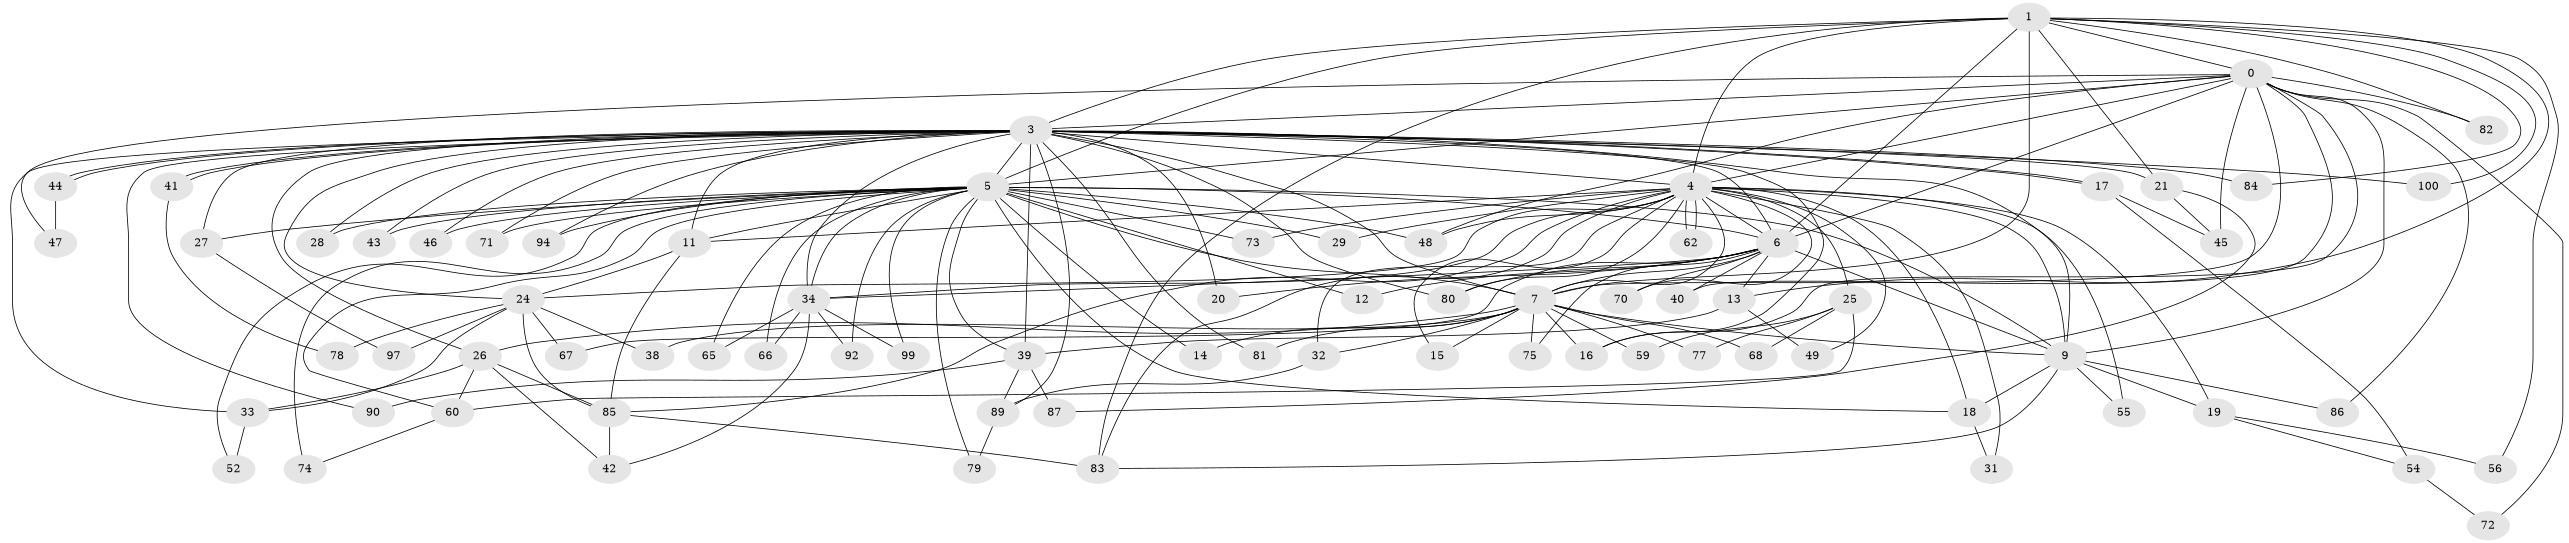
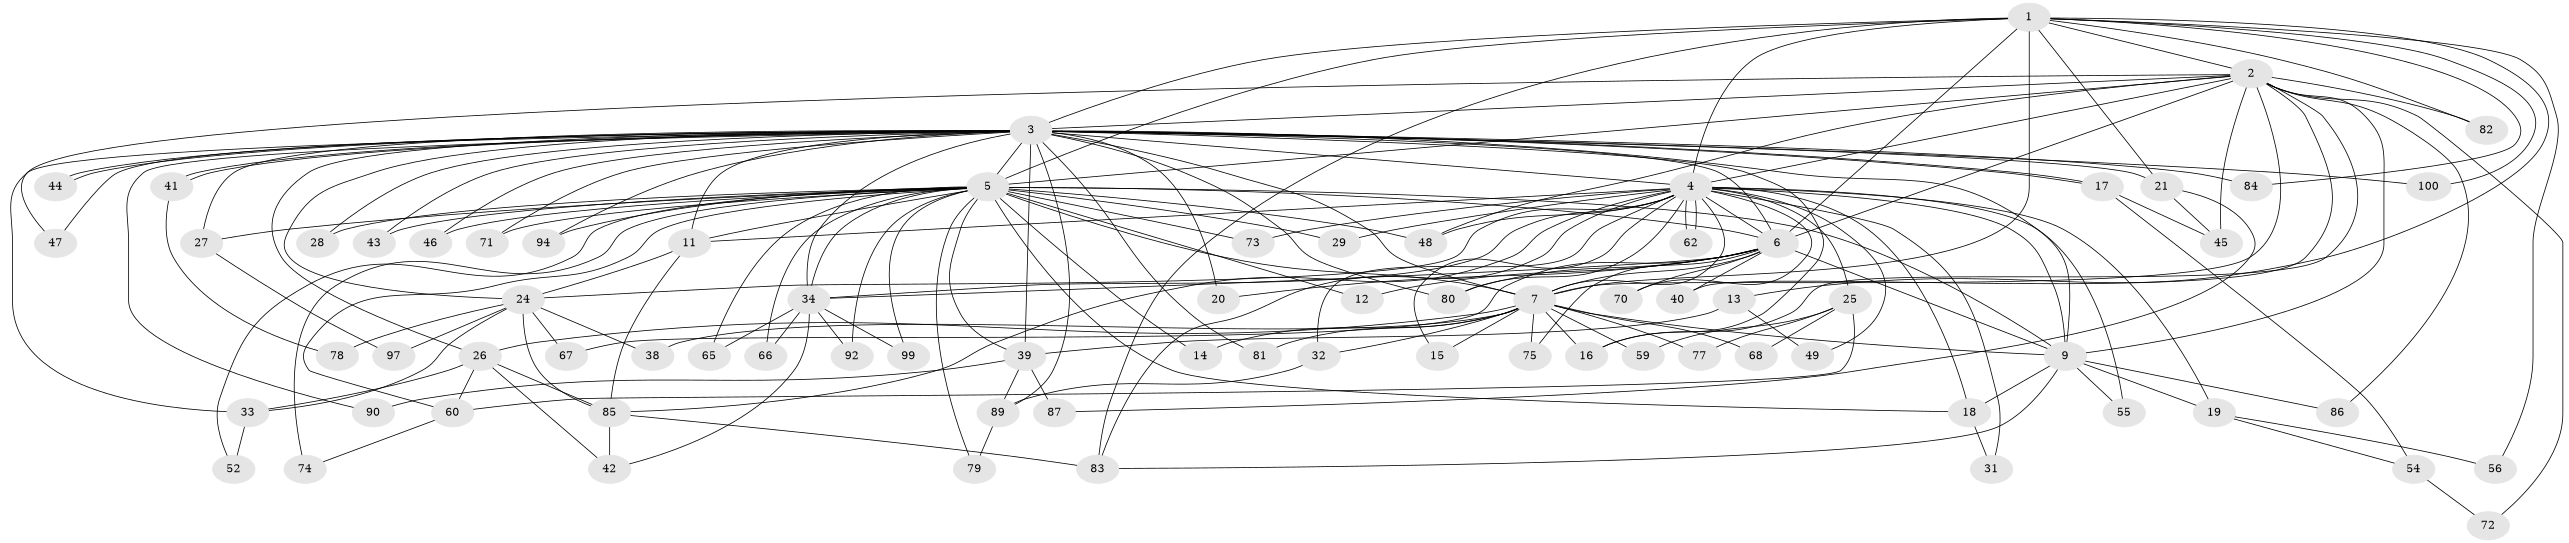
(2251, 74) -> (2251, 74)
(56, 215) -> (523, 138)
(1758, 268) -> none
